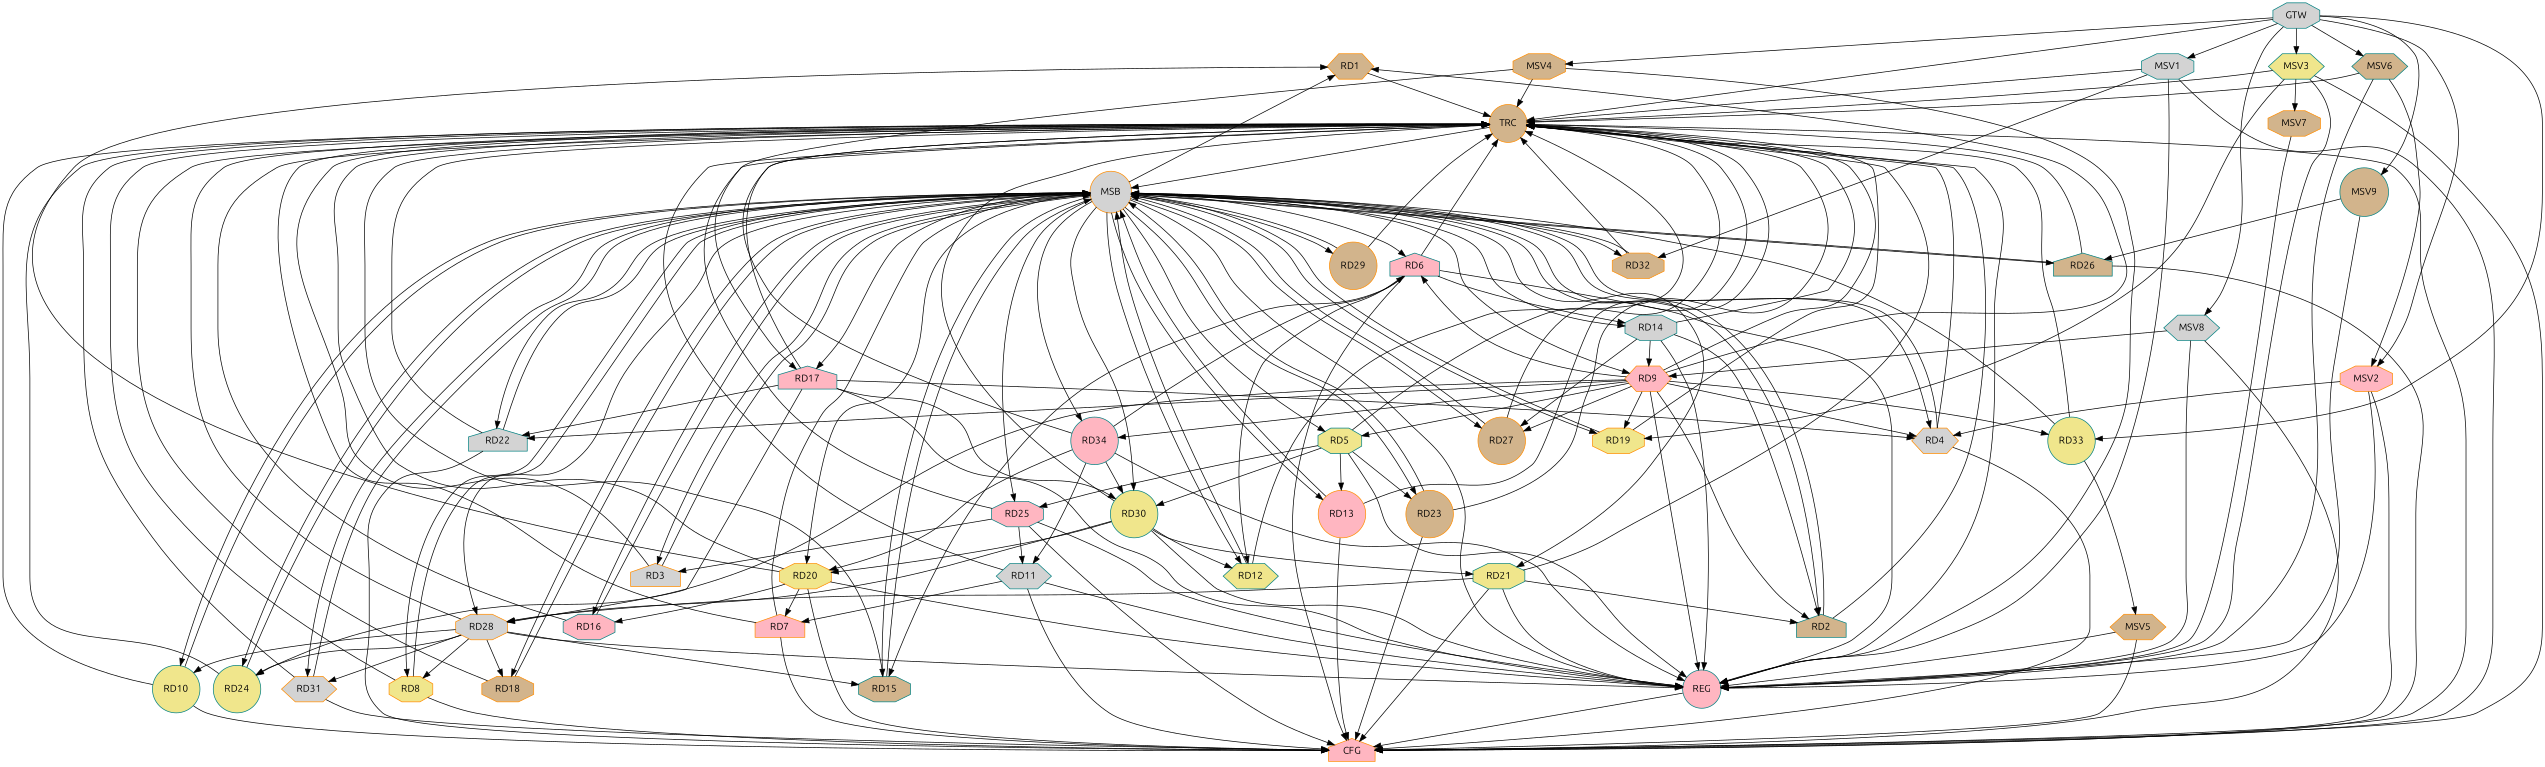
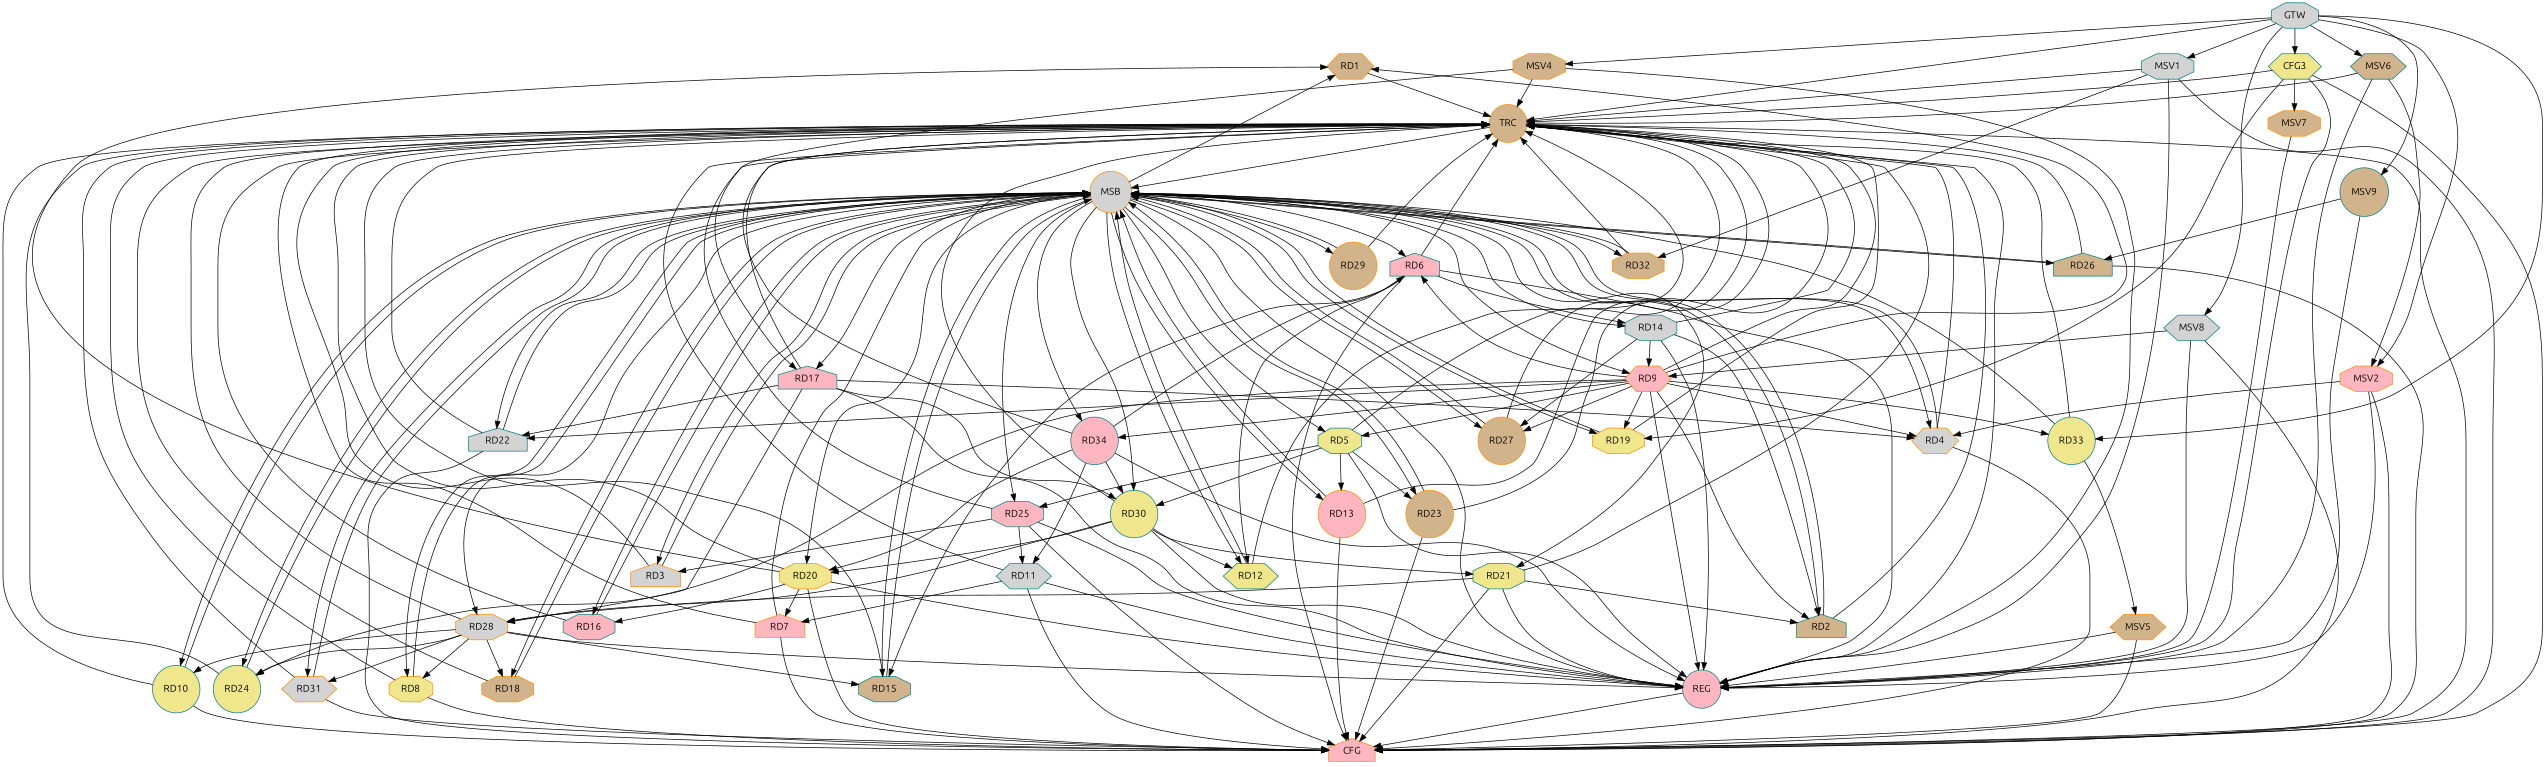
(2296, 66) -> (2295, 66)
